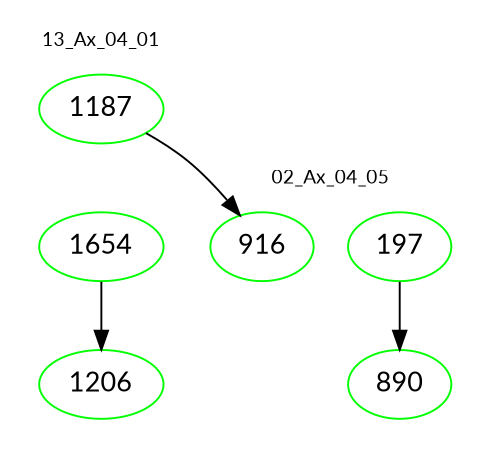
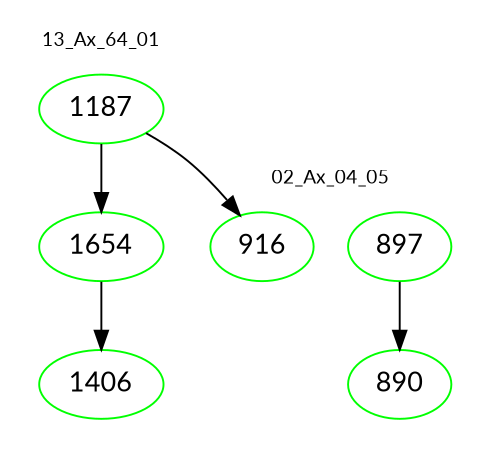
(101, 41) -> (101, 41)
none -> (101, 168)
(400, 247) -> (400, 247)
(101, 384) -> (101, 384)
